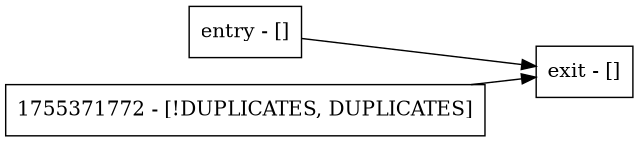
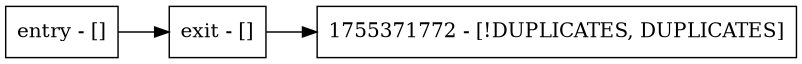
(496, 82) -> (284, 32)
